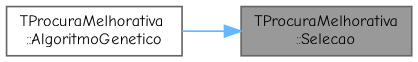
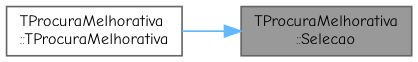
(94, 31) -> (94, 31)
